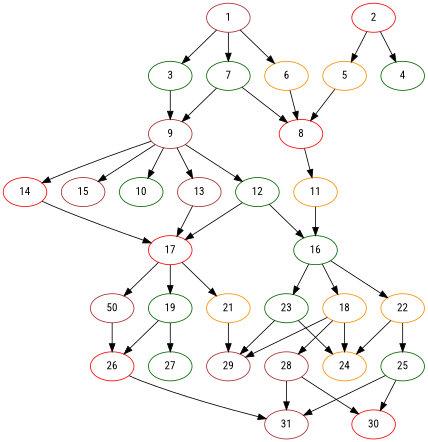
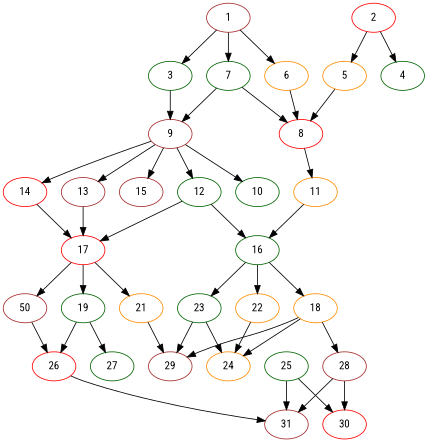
(403, 333) -> none
